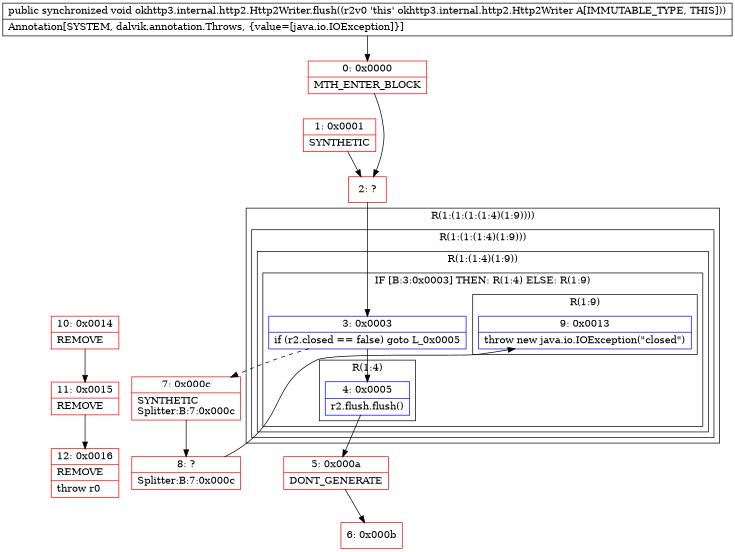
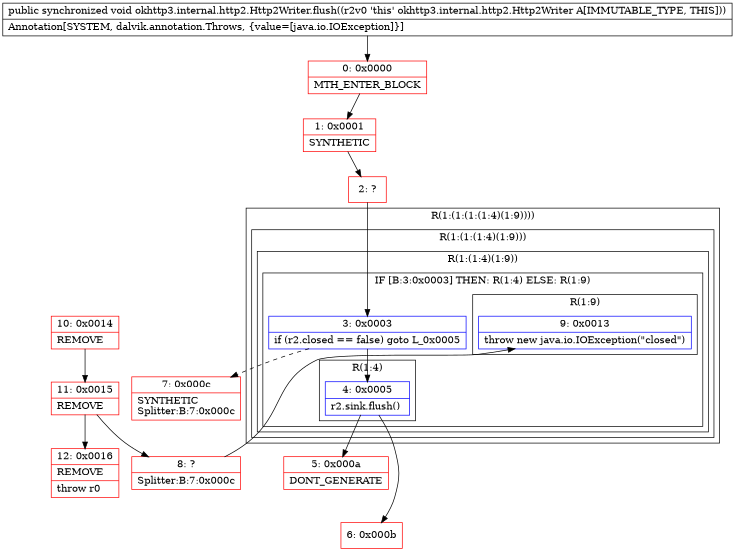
(384, 132) -> (355, 103)
(367, 406) -> (366, 406)
(186, 435) -> (117, 437)
(353, 503) -> (398, 465)
